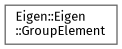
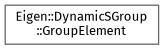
(61, 25) -> (82, 25)
